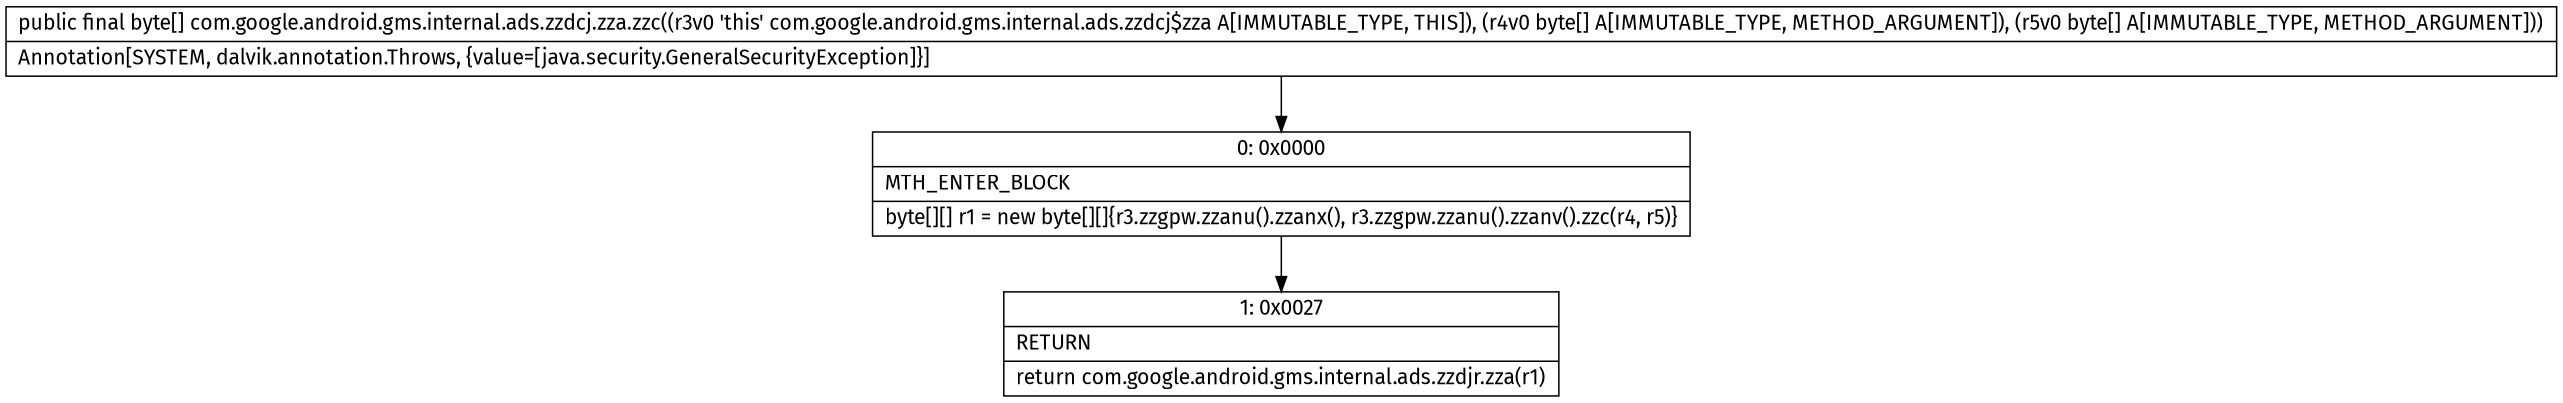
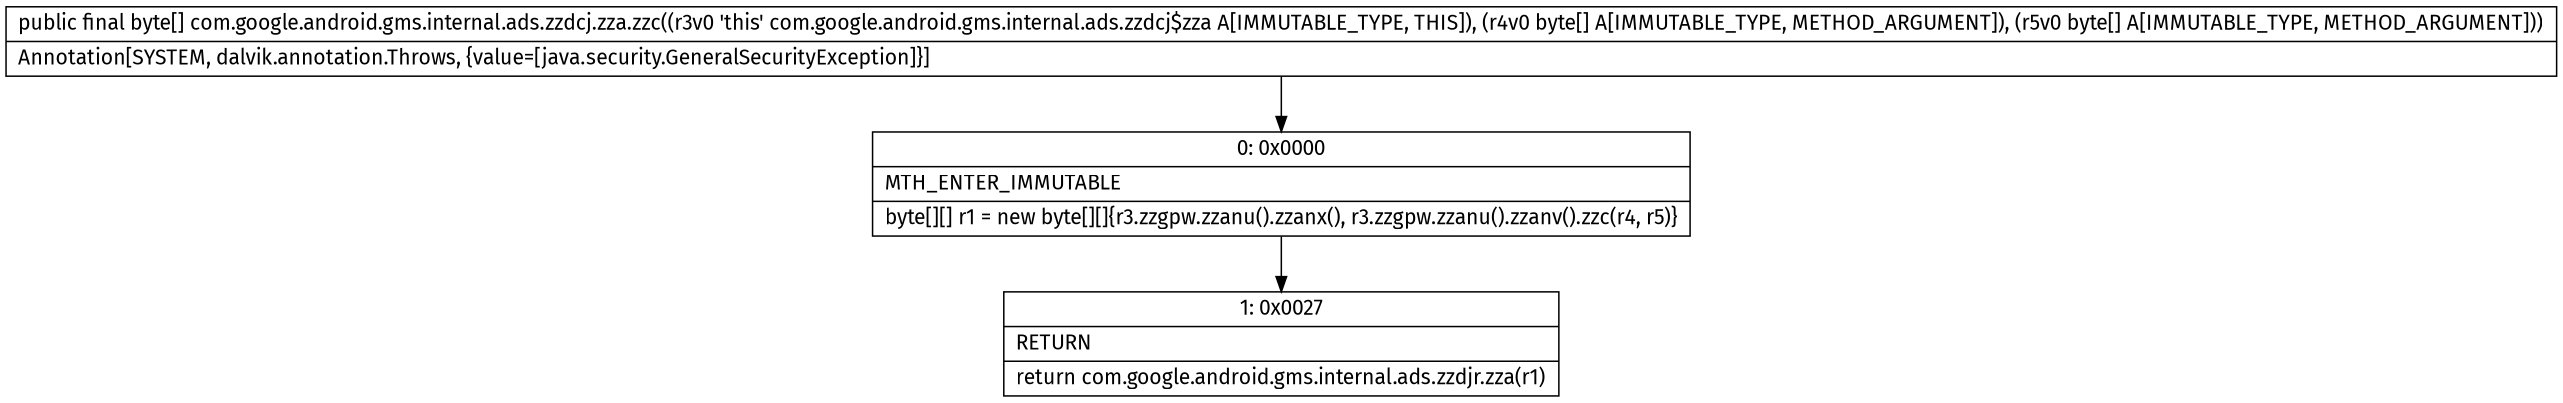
(978, 183) -> (1003, 183)
